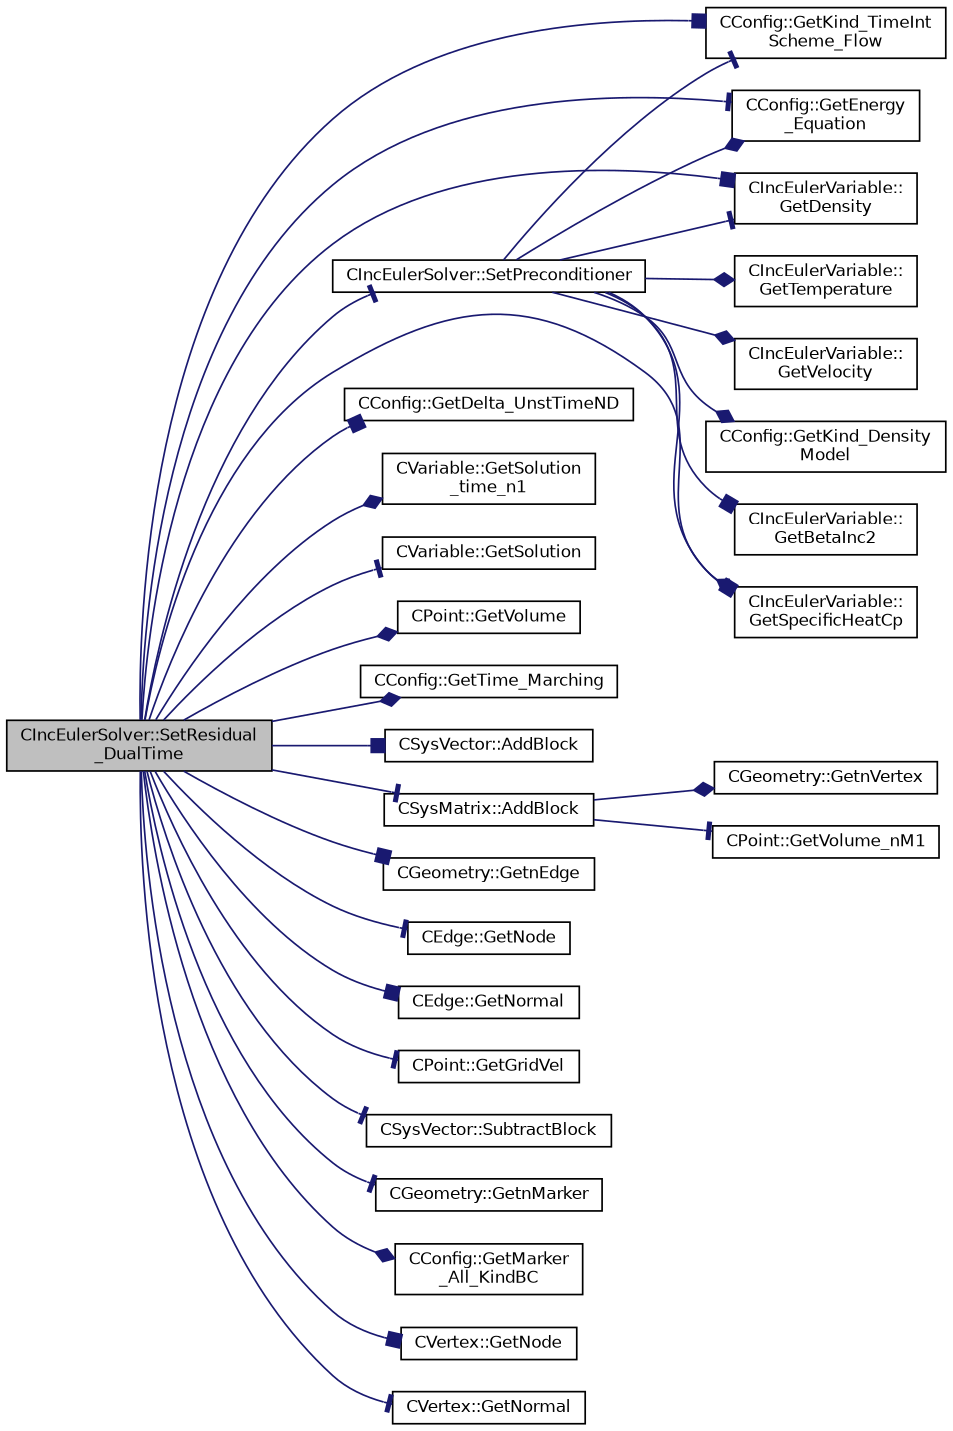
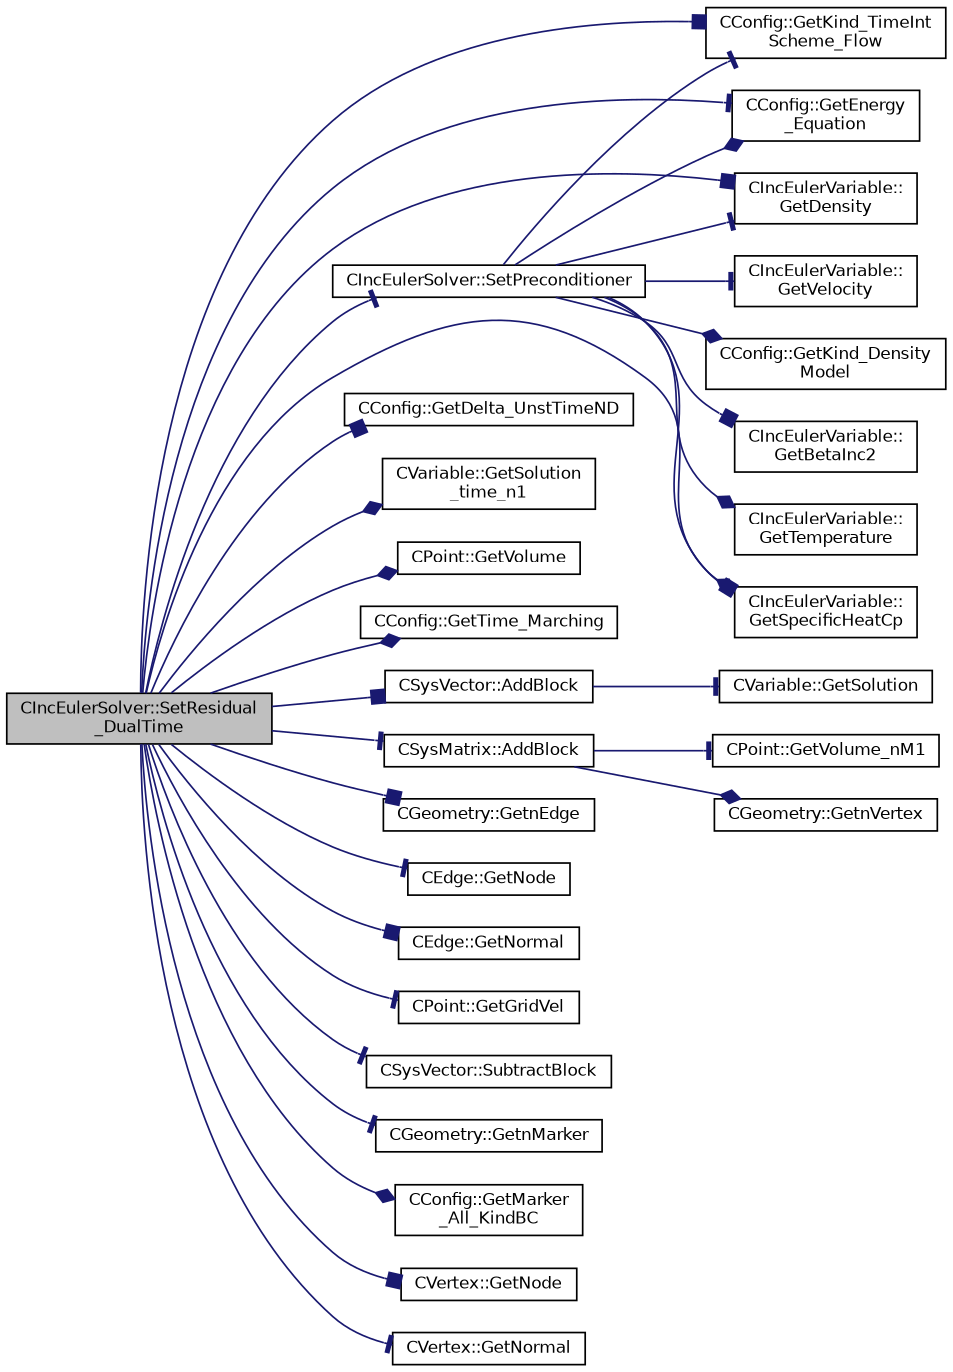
(670, 323) -> (685, 281)
(259, 632) -> (652, 687)
